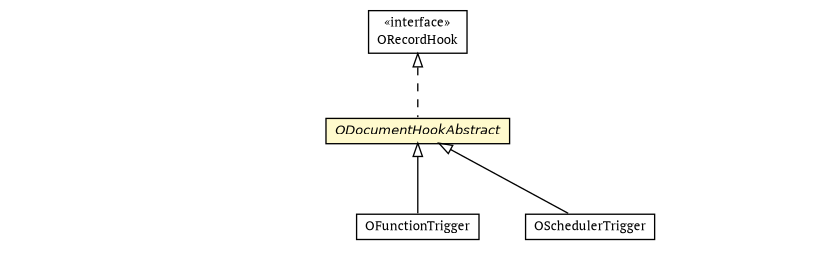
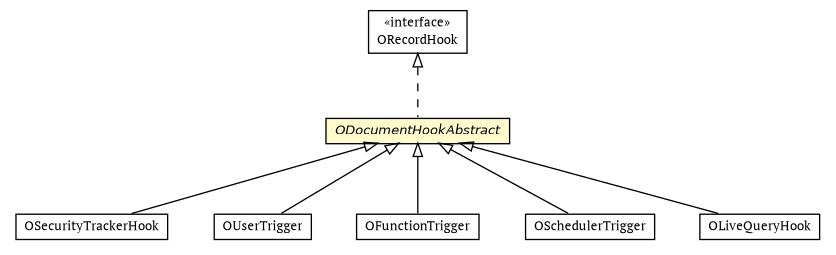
none -> (92, 226)
none -> (262, 226)
none -> (760, 226)
